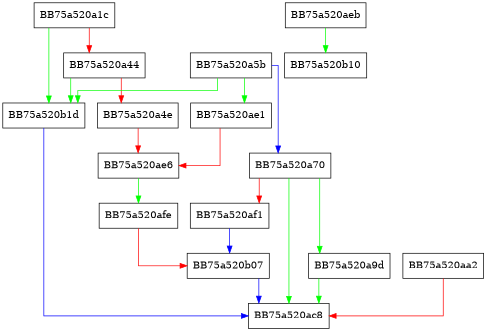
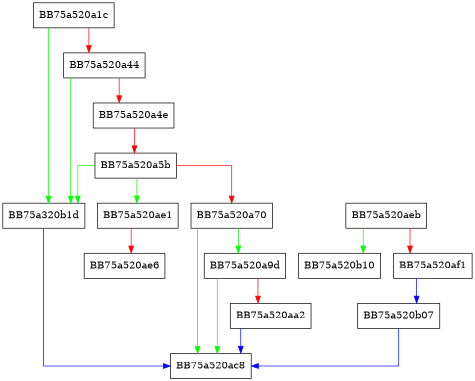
(278, 103) -> (219, 166)
(44, 116) -> (44, 216)
(138, 137) -> (134, 137)
(259, 187) -> (410, 237)
(138, 216) -> none
none -> (258, 287)
(408, 316) -> (241, 337)
